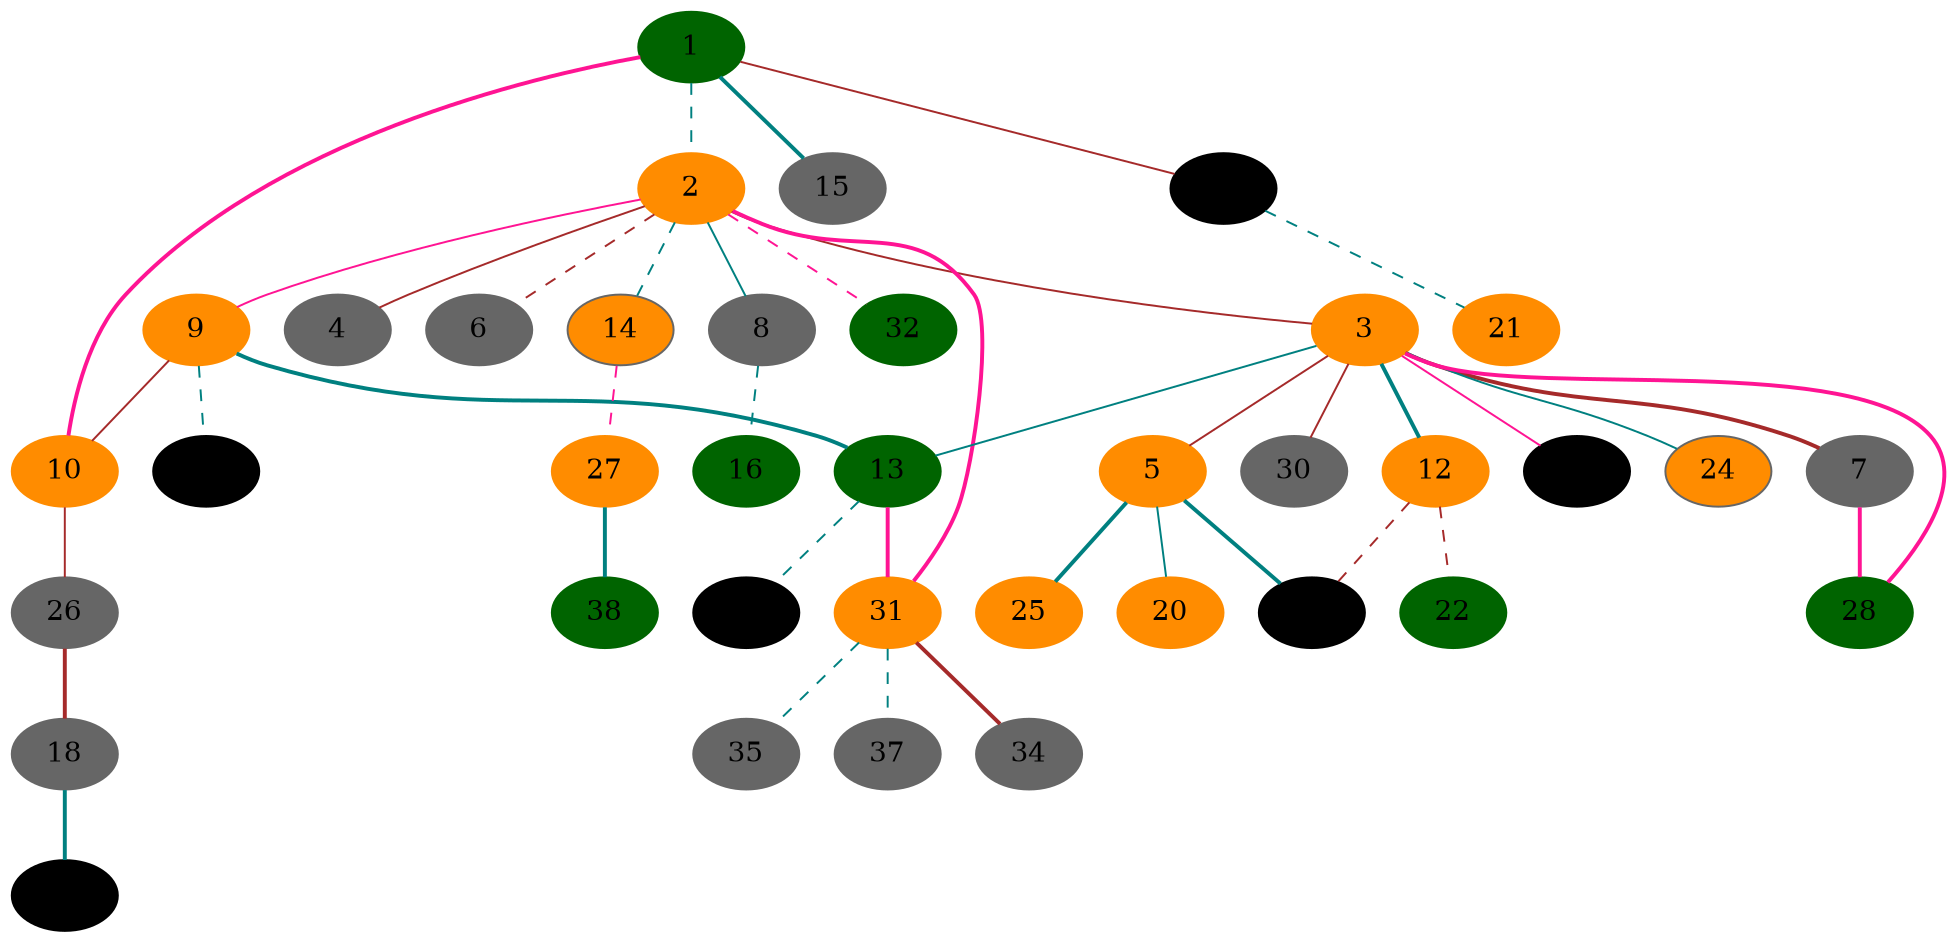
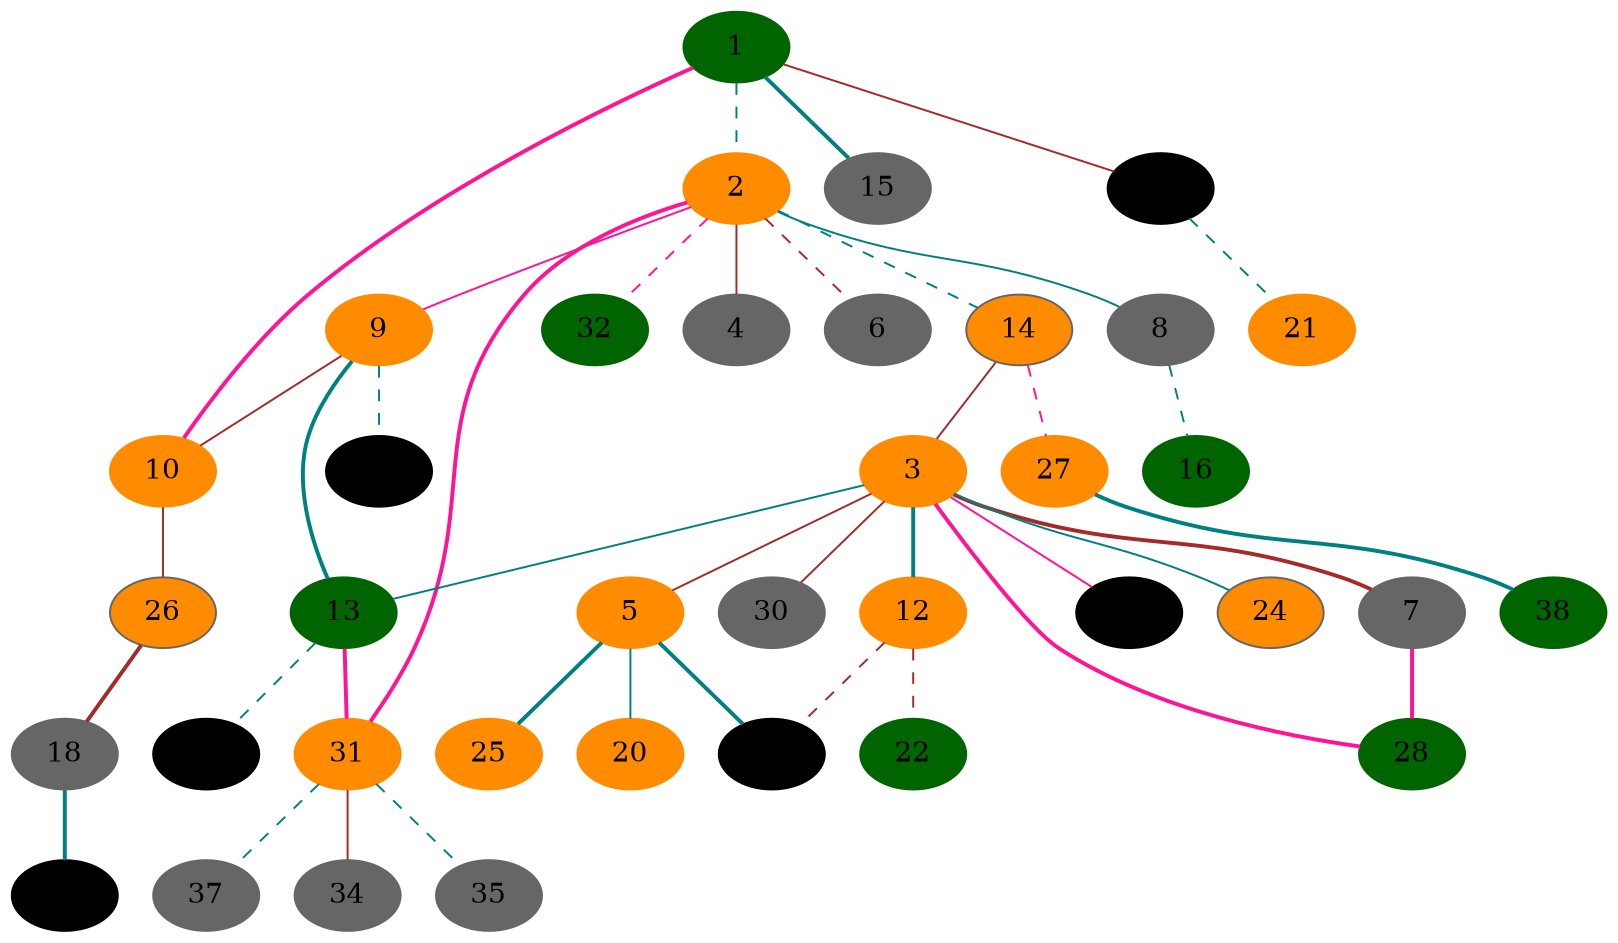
(1018, 284) -> (966, 401)
(65, 613) -> (163, 613)
(958, 683) -> (348, 825)
